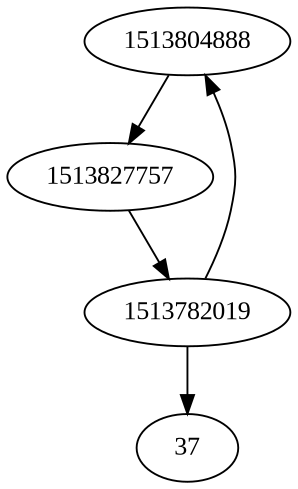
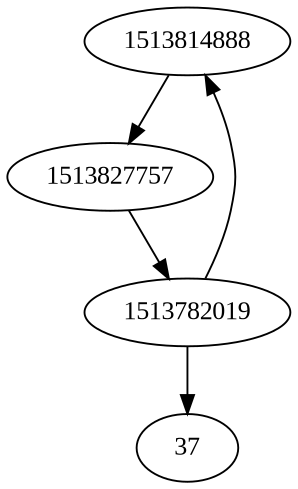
(187, 41) -> (187, 41)
